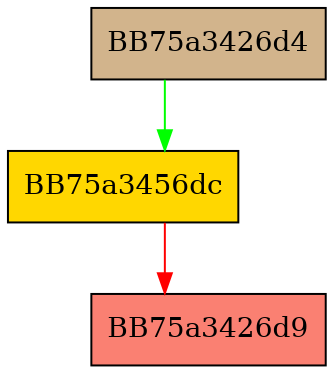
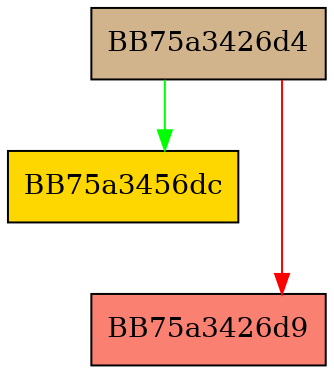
(165, 248) -> (282, 177)
